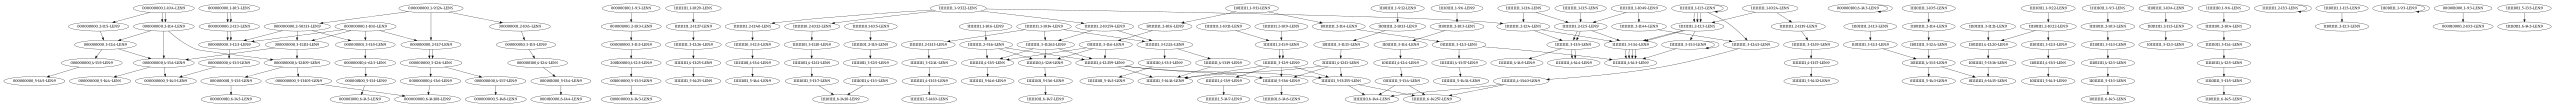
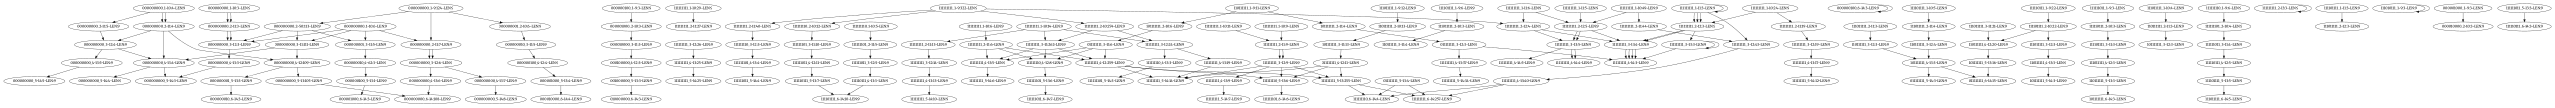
(693, 34) -> none
(986, 45) -> (986, 45)
(631, 63) -> (631, 63)
(1400, 63) -> none
